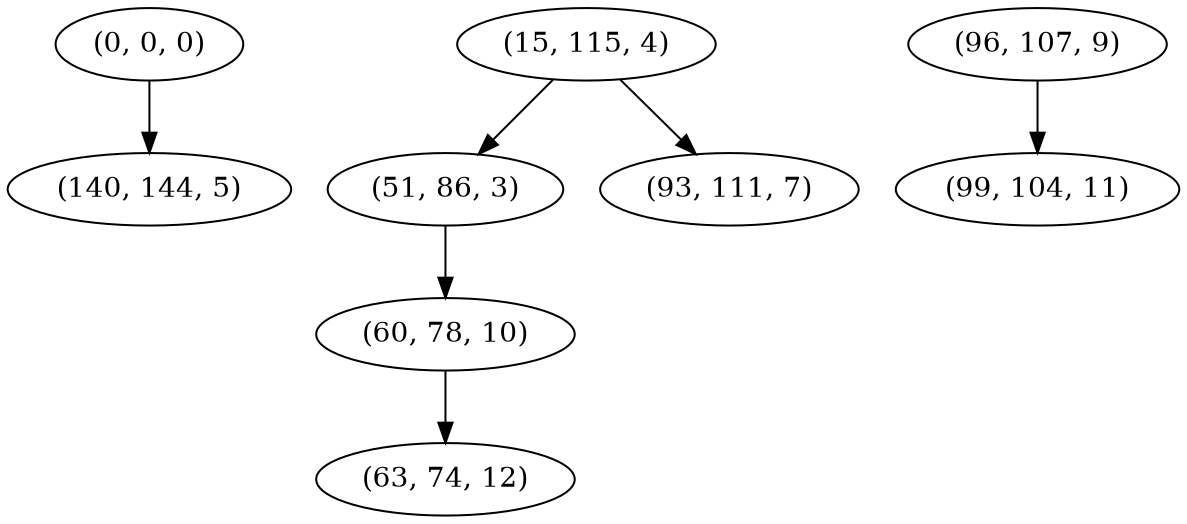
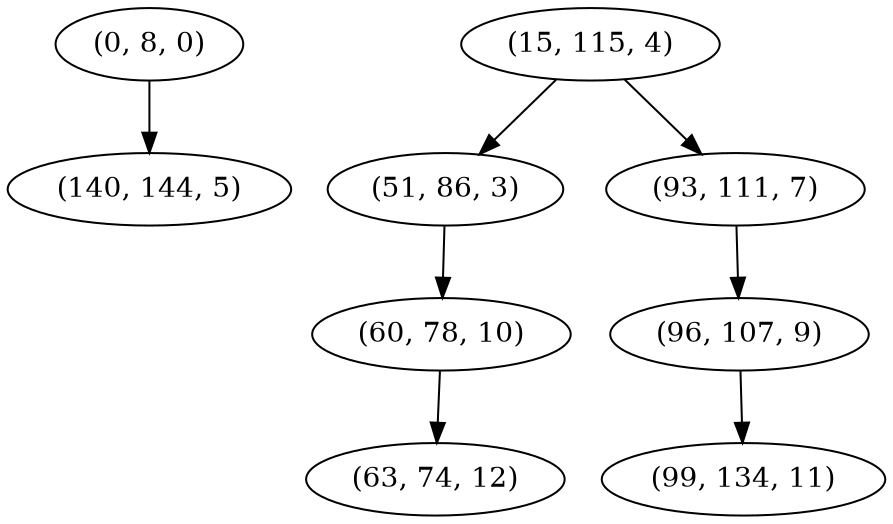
(149, 44) -> (149, 44)
(1038, 189) -> (744, 479)
none -> (737, 252)
